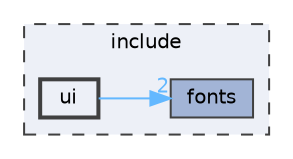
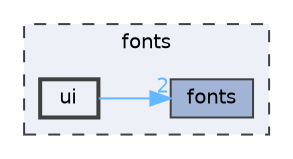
(147, 43) -> (147, 43)
